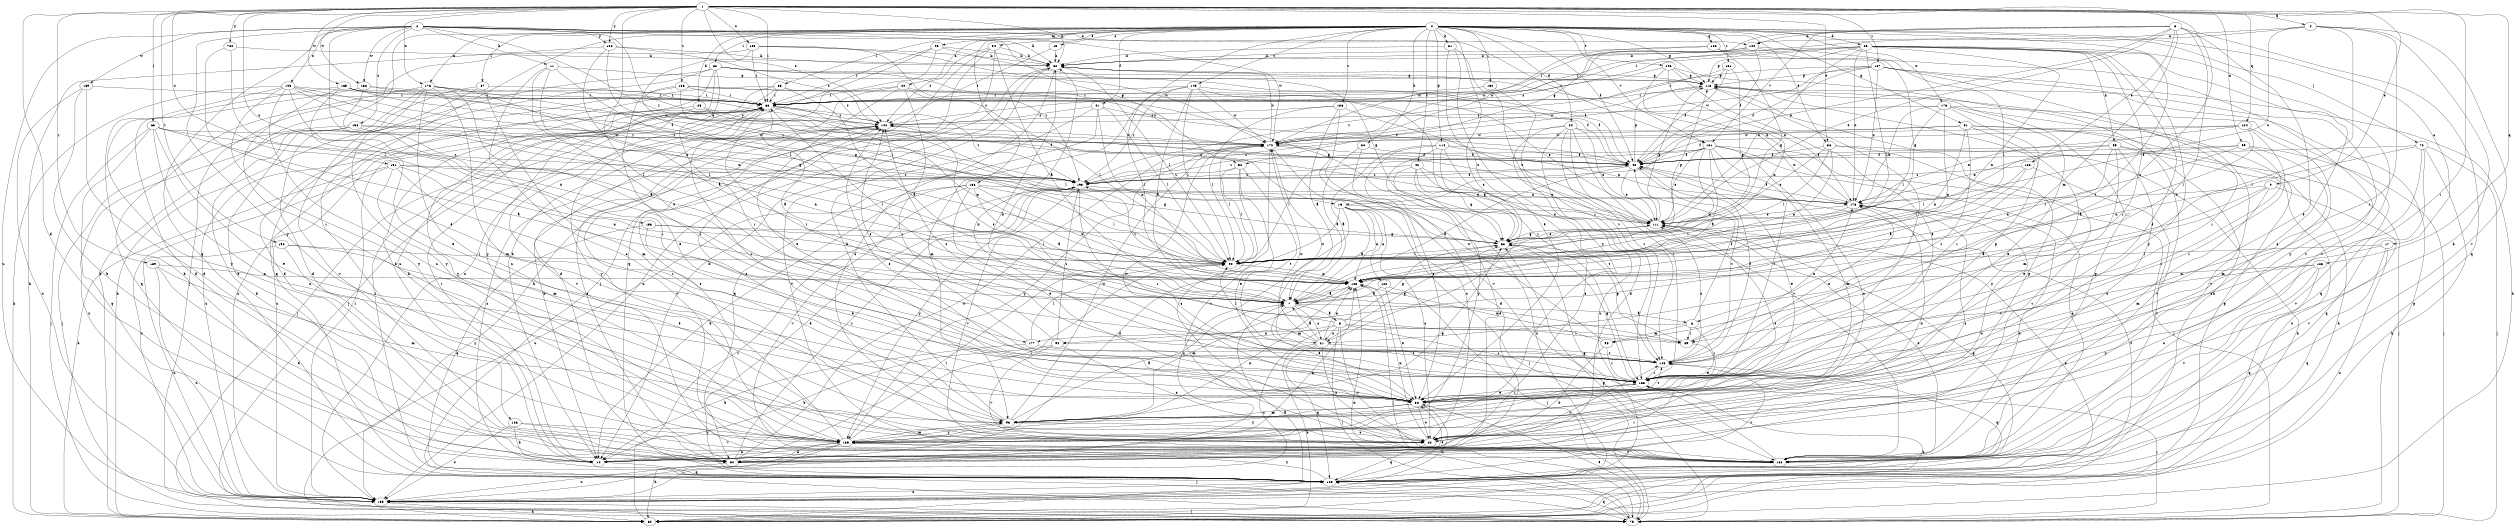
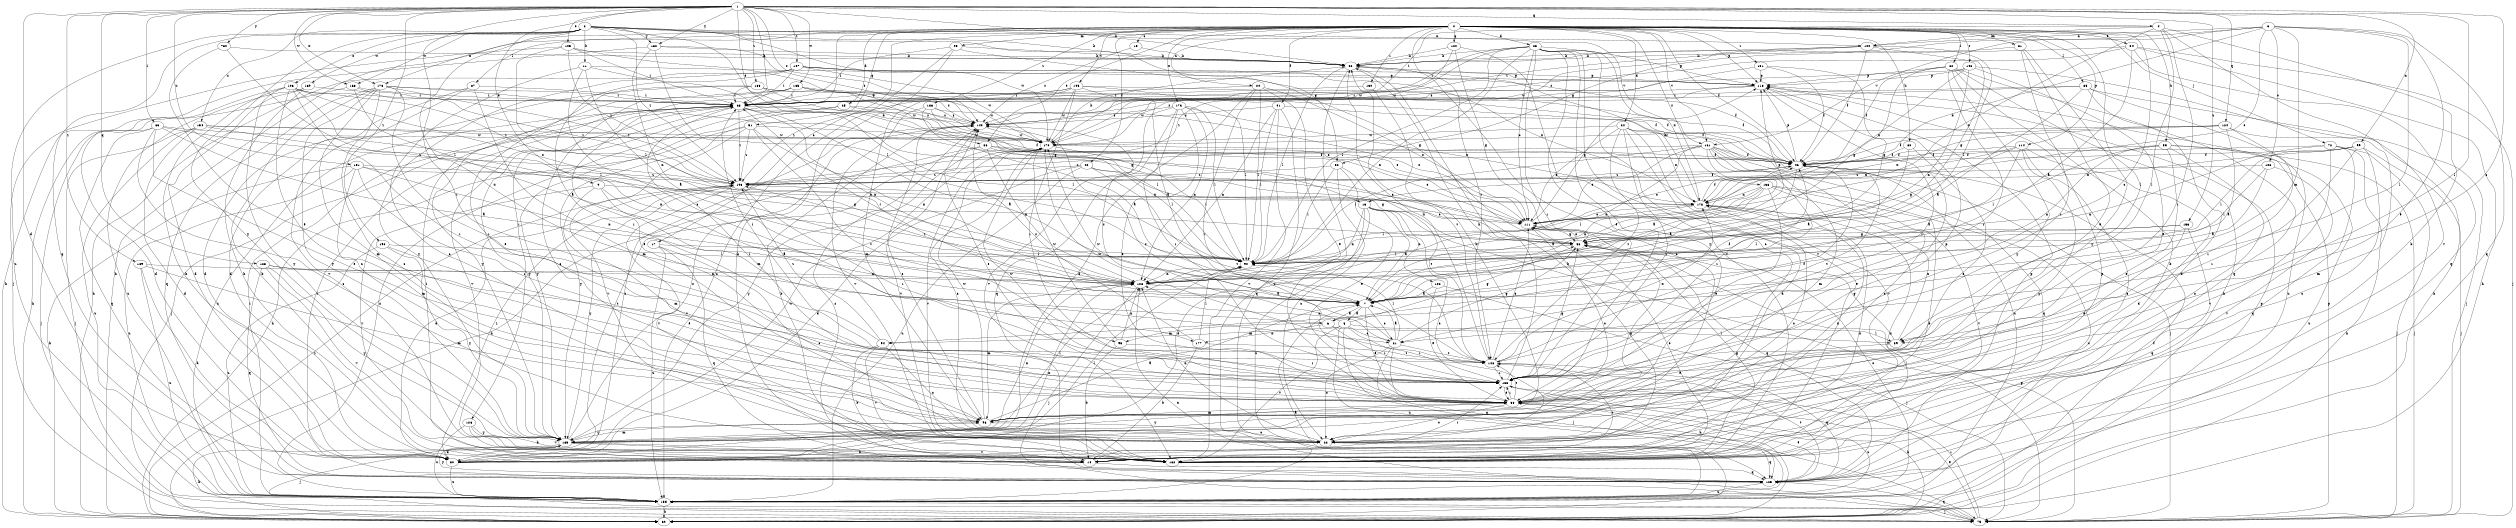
(2090, 60) -> (1859, 29)
